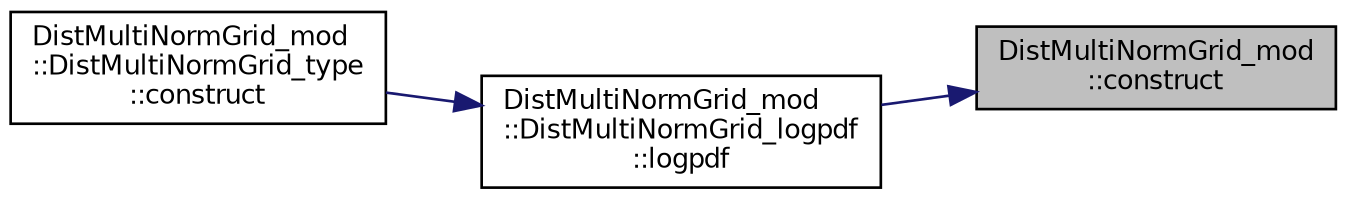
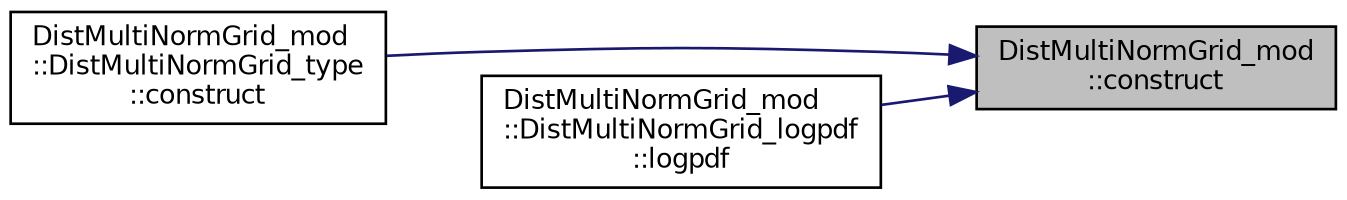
(420, 97) -> (668, 48)
